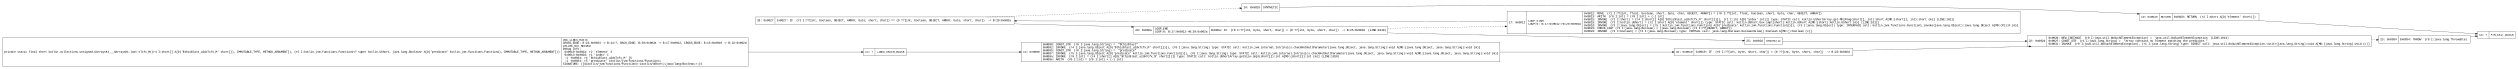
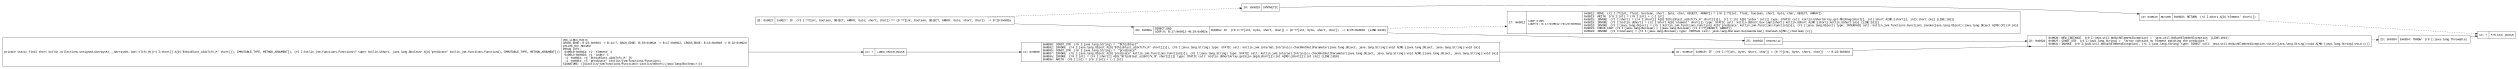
(1262, 21) -> none
(2367, 27) -> (2367, 27)
(1162, 29) -> (1163, 29)
